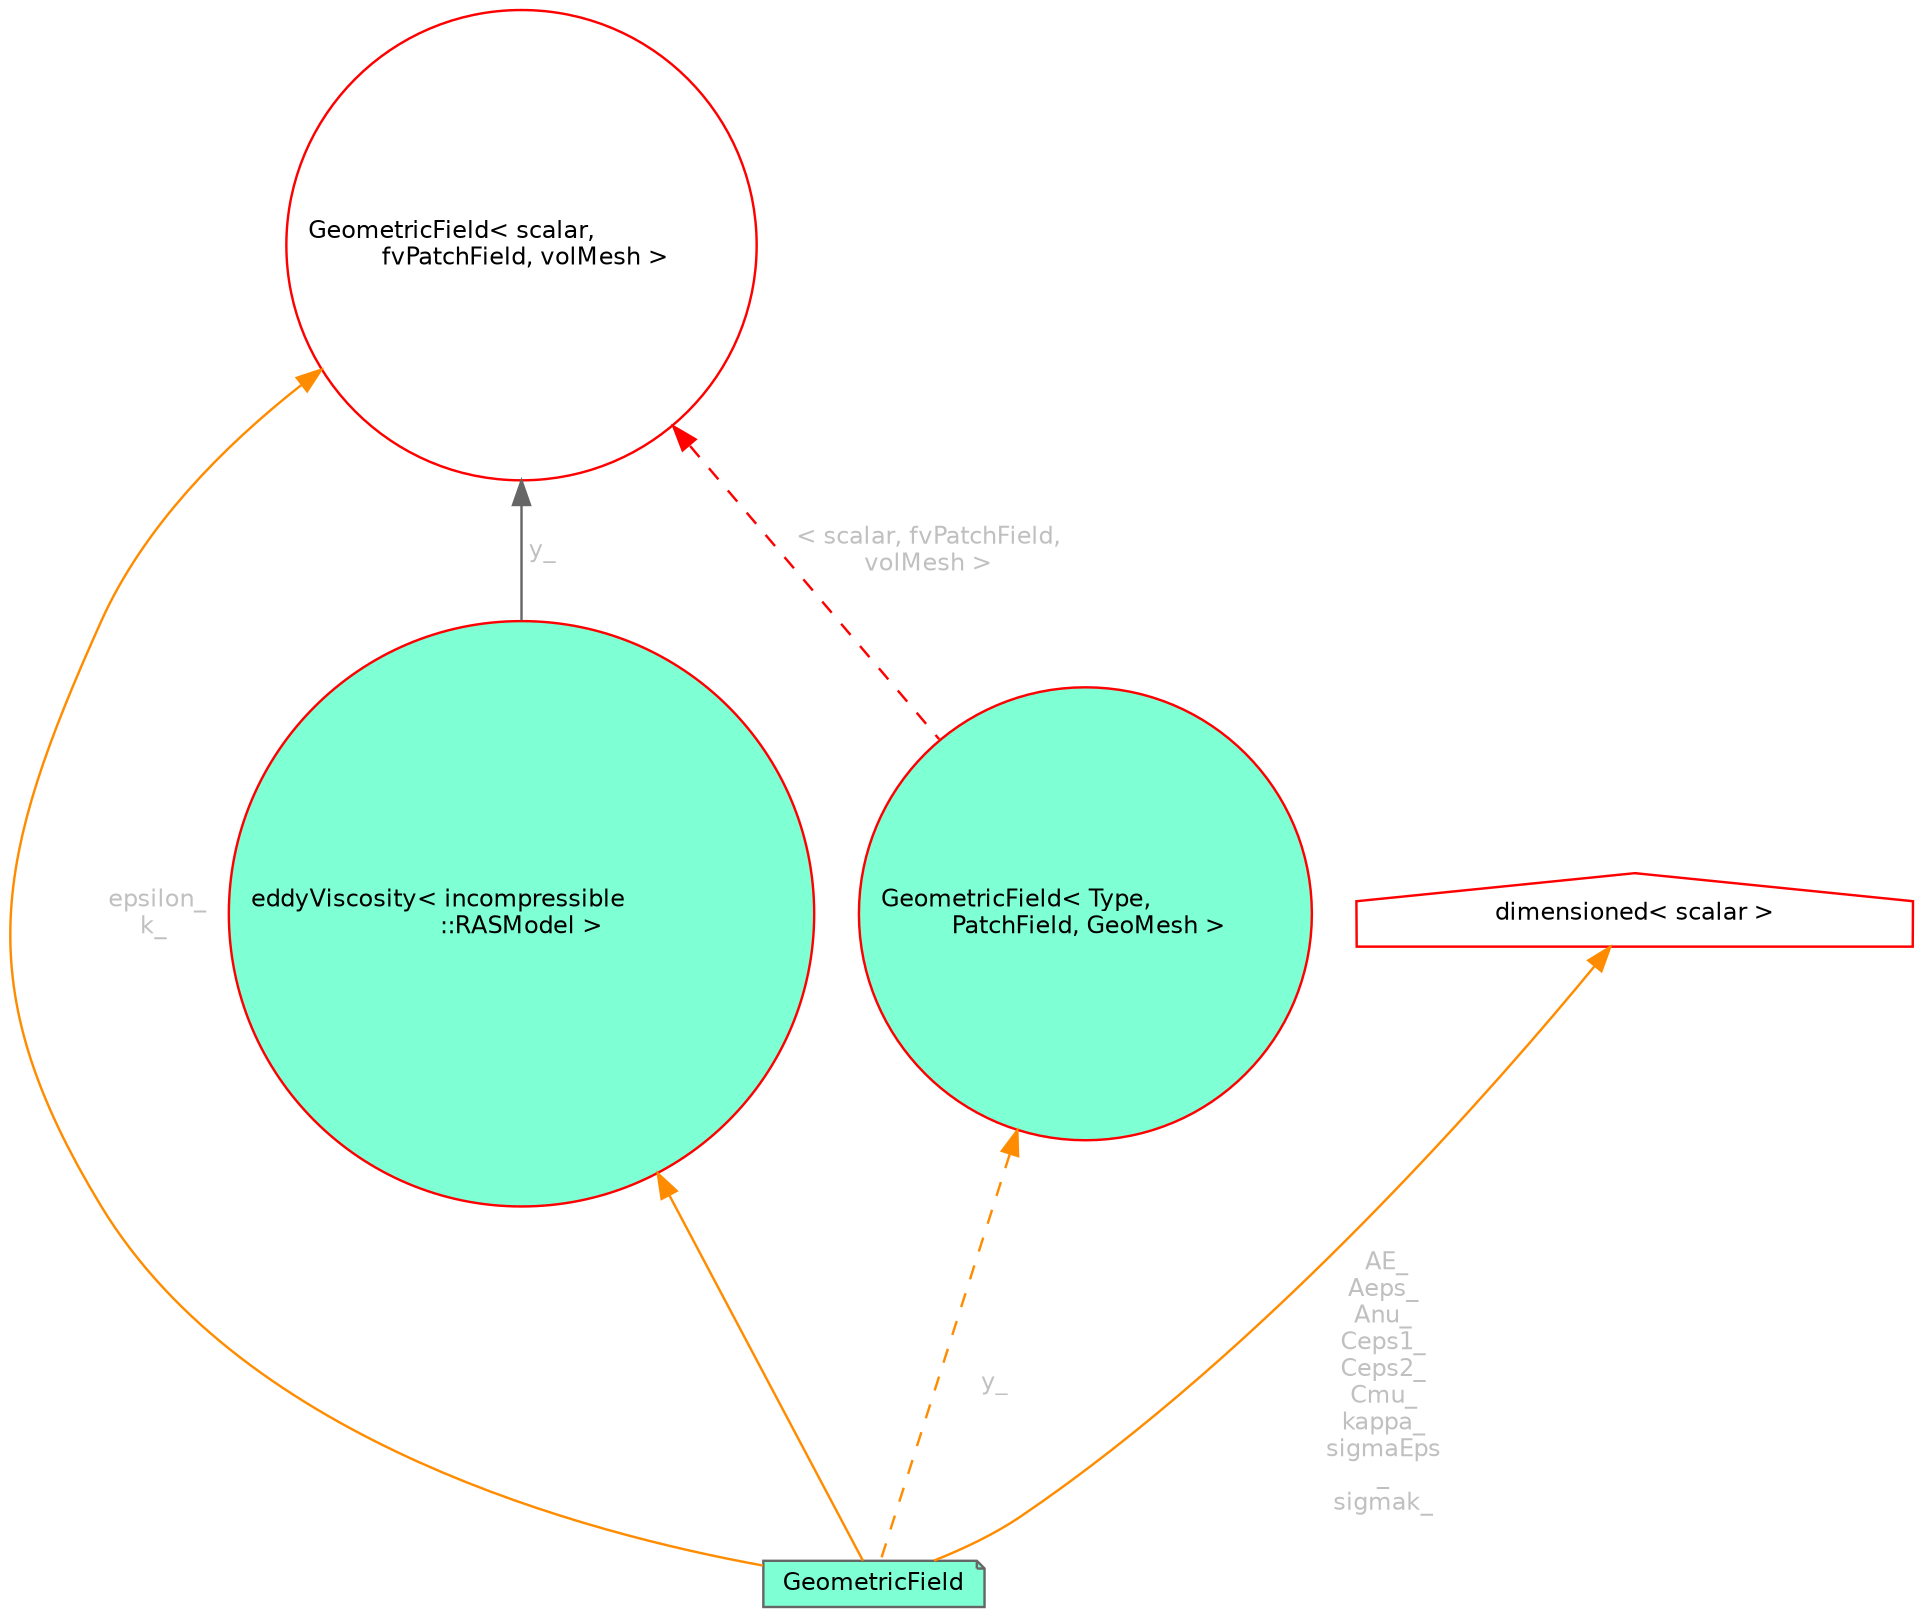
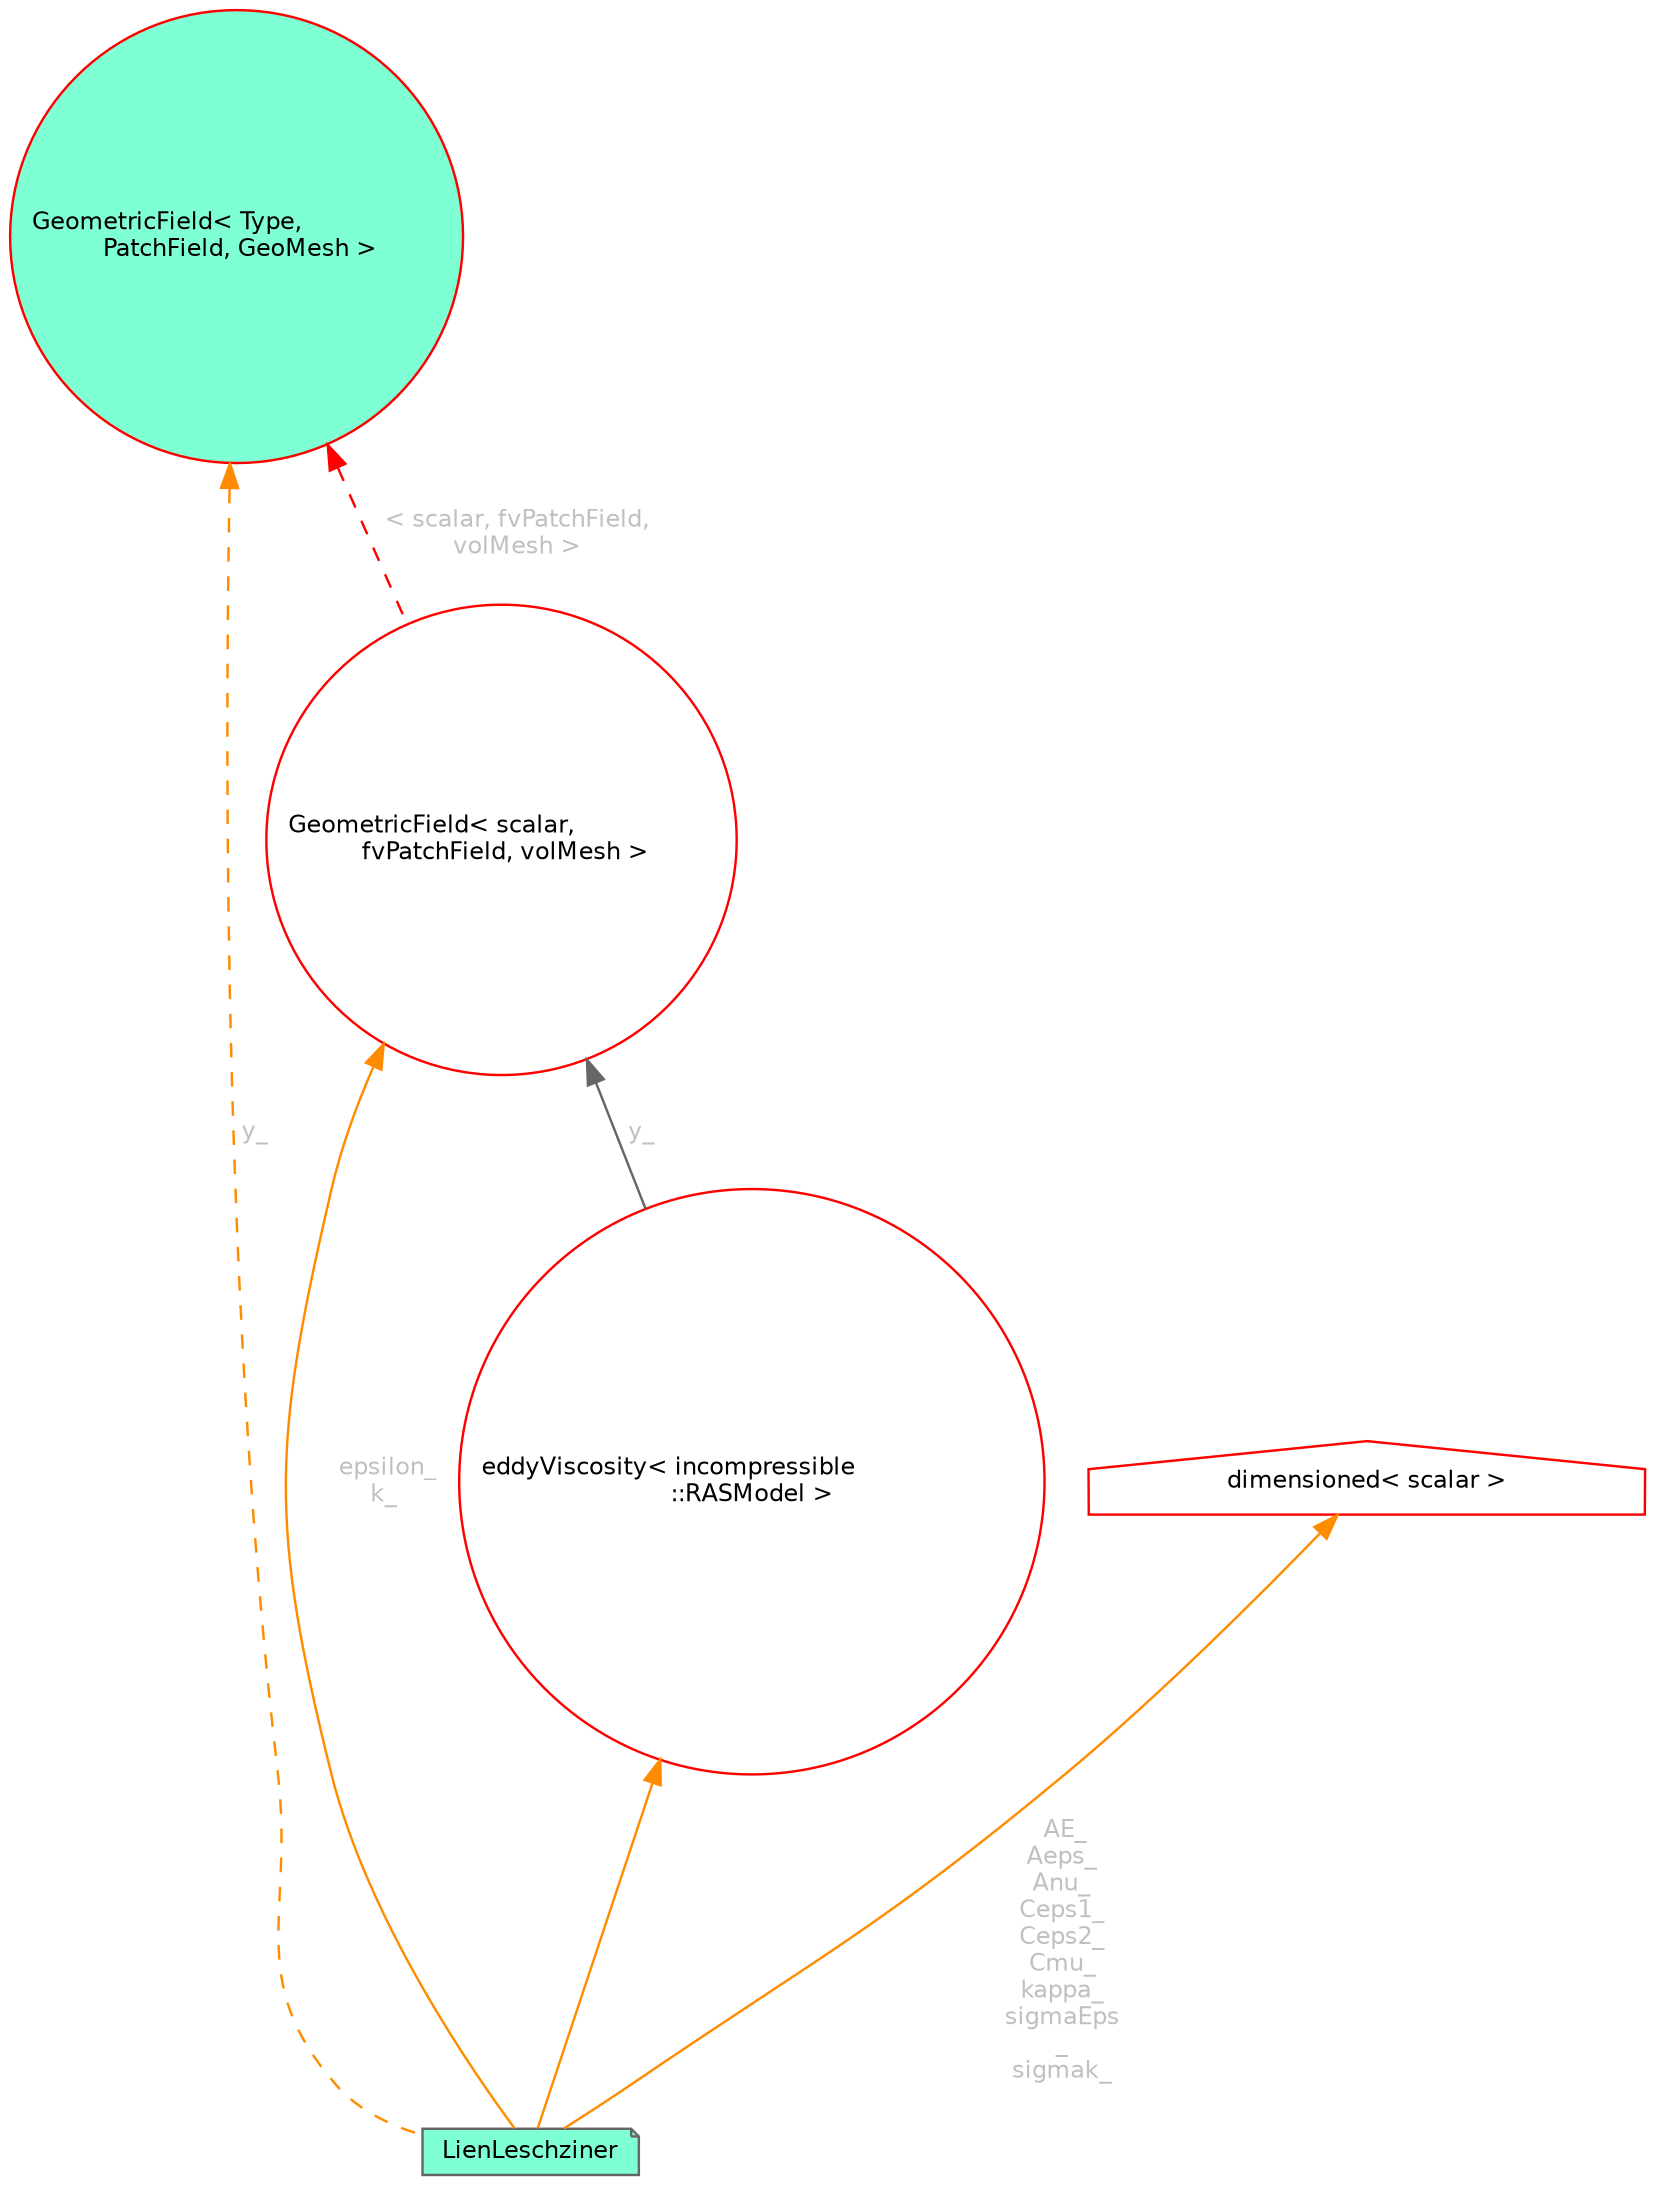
(815, 593) -> (372, 546)
(522, 914) -> (752, 1482)
(874, 1584) -> (531, 2152)
